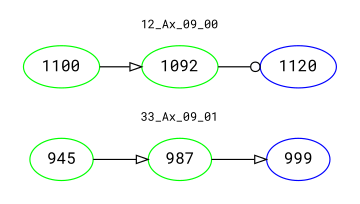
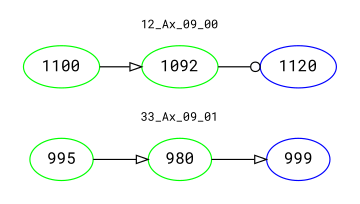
(62, 159) -> (62, 159)
(180, 159) -> (180, 159)
